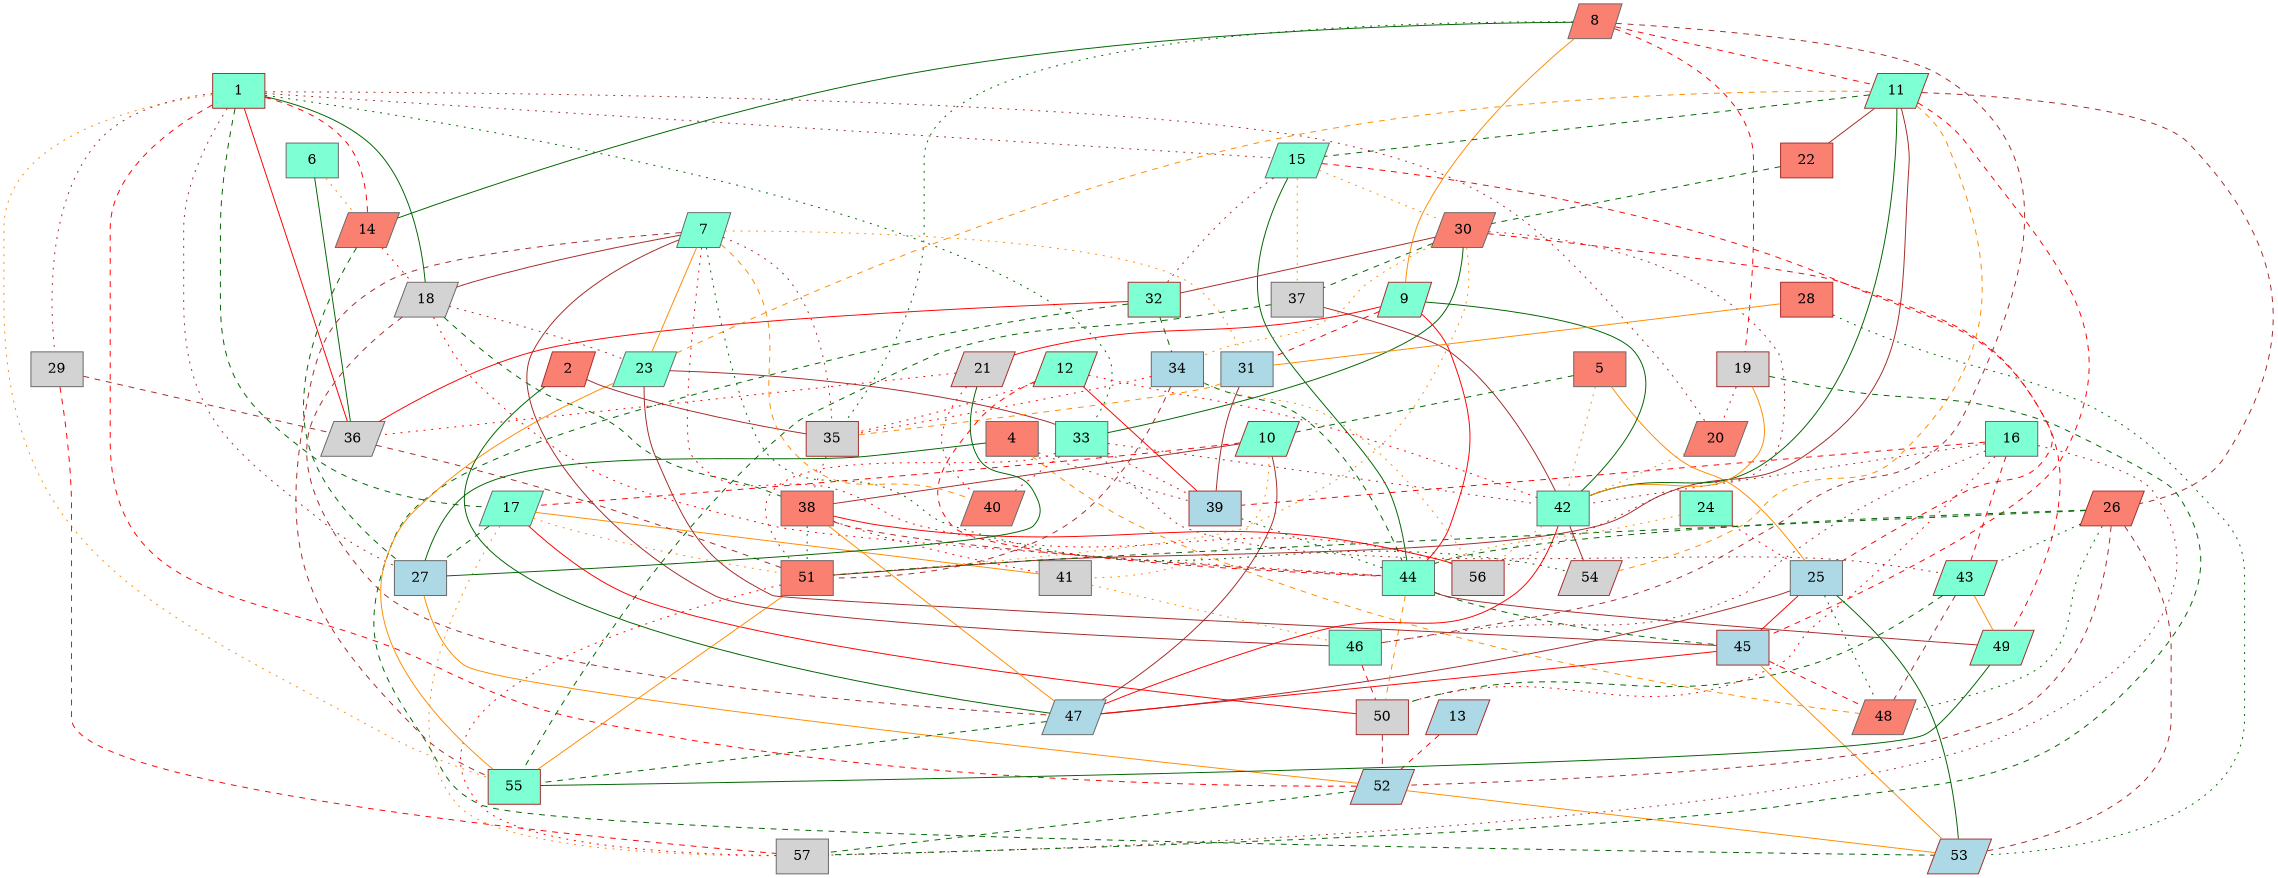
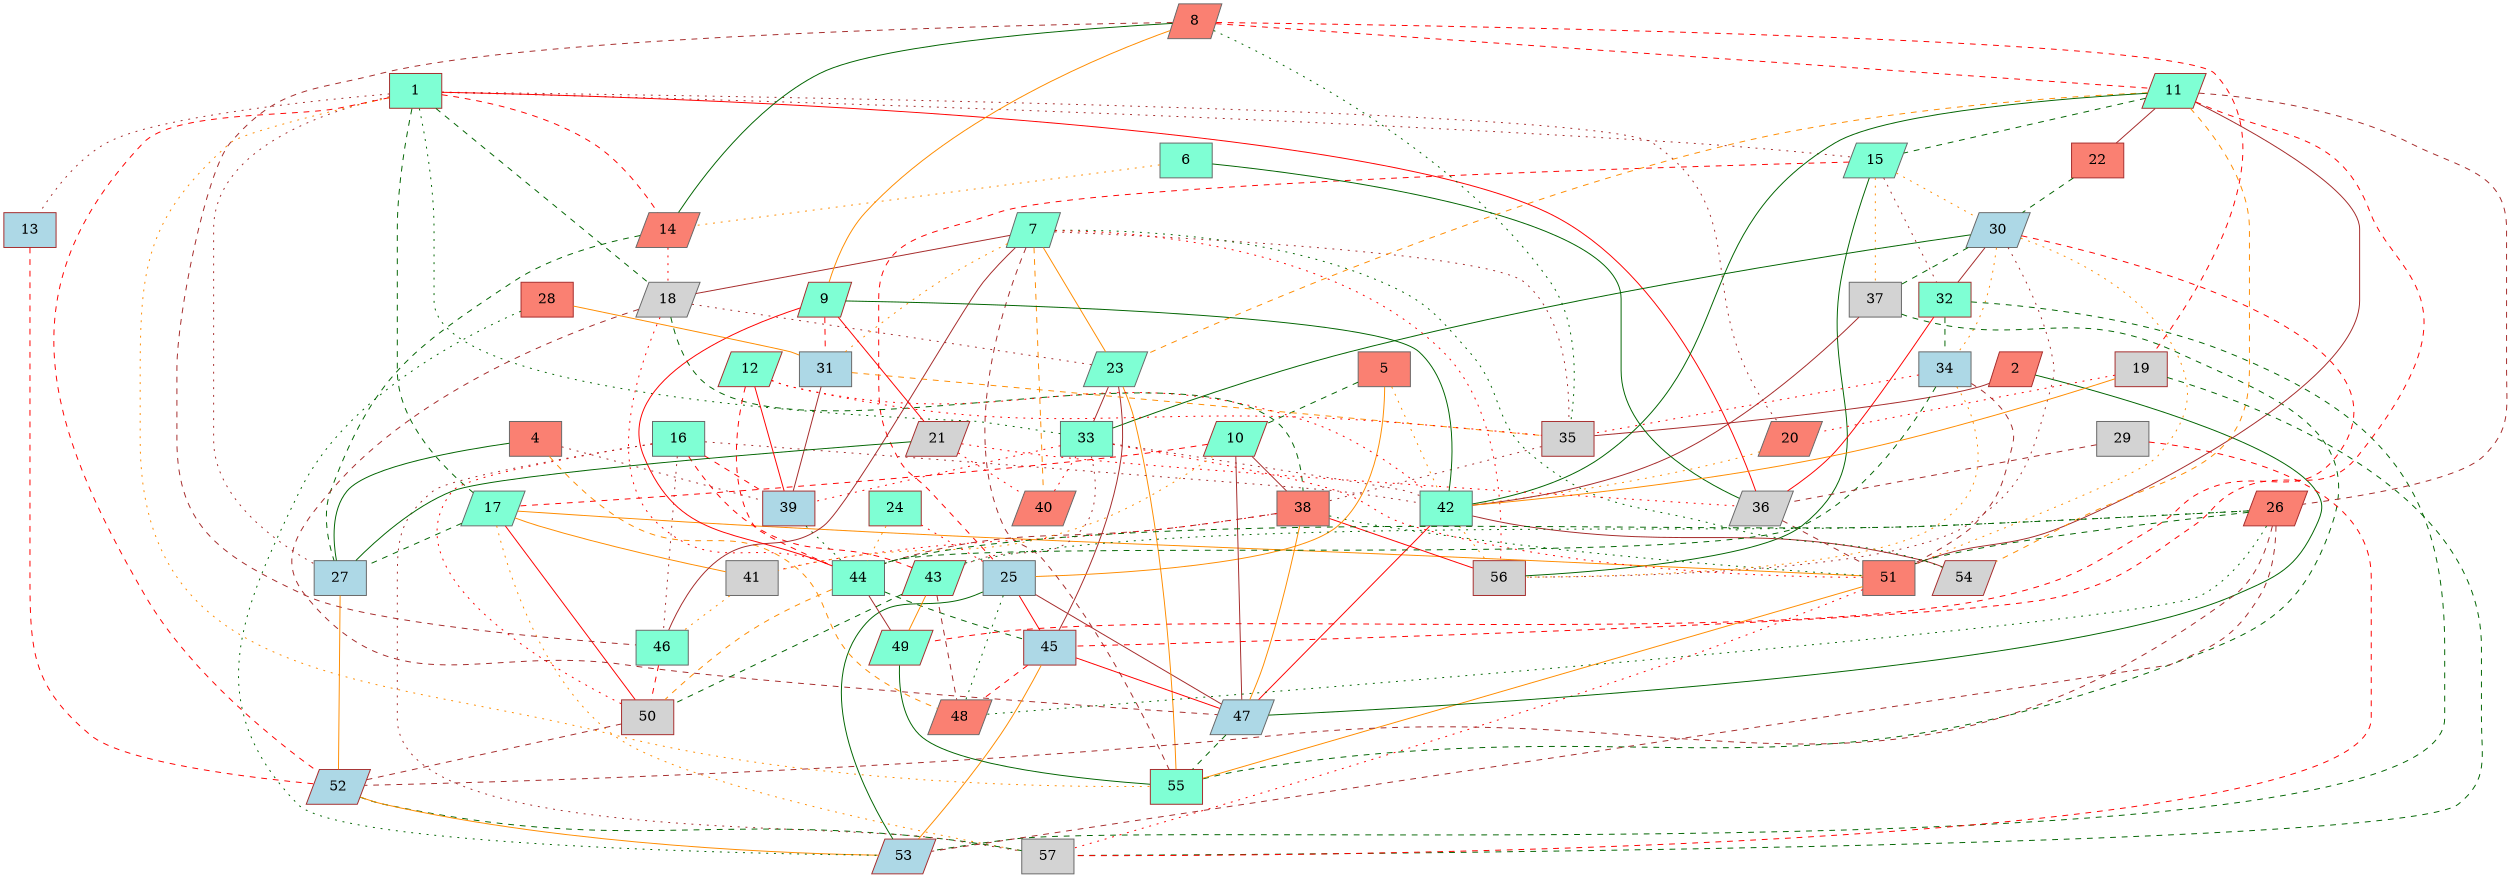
(382, 157) -> (542, 196)
(74, 181) -> (161, 125)
(1464, 230) -> (1998, 230)
(1301, 377) -> (1838, 481)
(656, 550) -> (955, 536)
(1458, 717) -> (30, 230)
